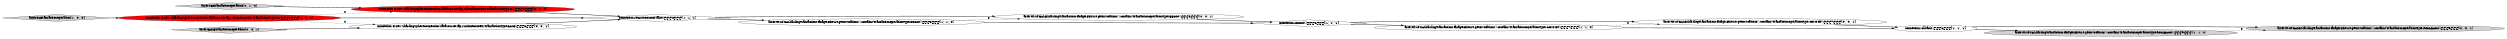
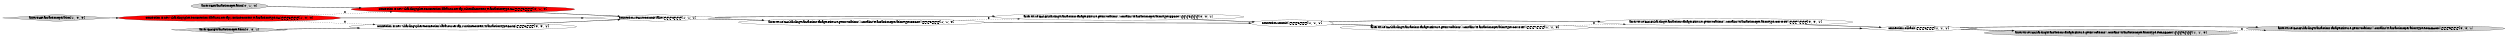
(229, 6) -> (229, 6)
(1309, 23) -> (1292, 23)
(1935, 29) -> (1919, 29)
